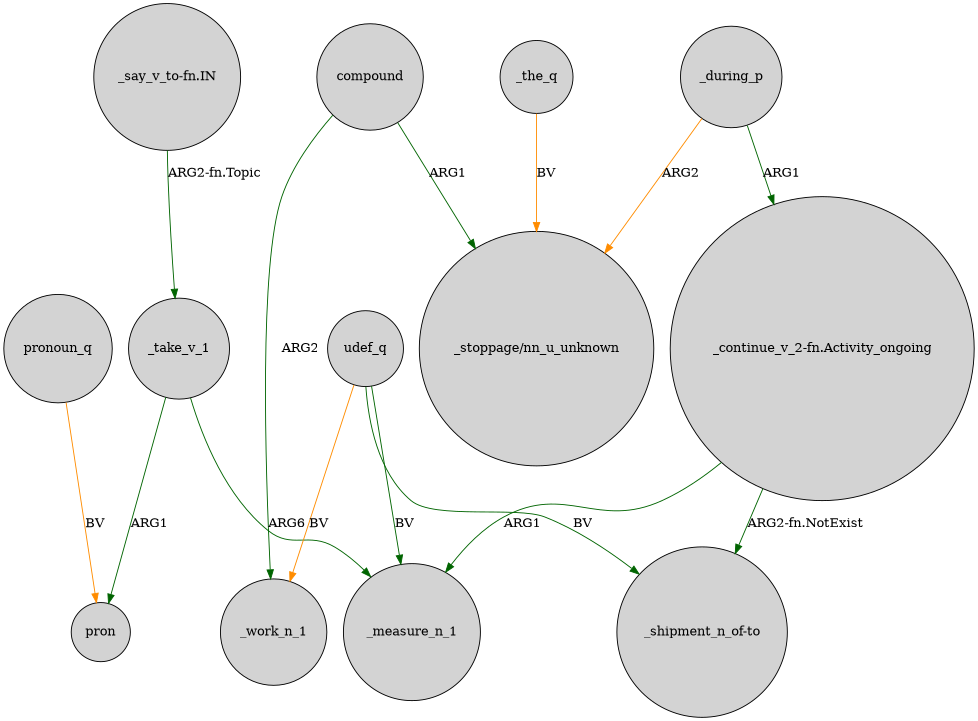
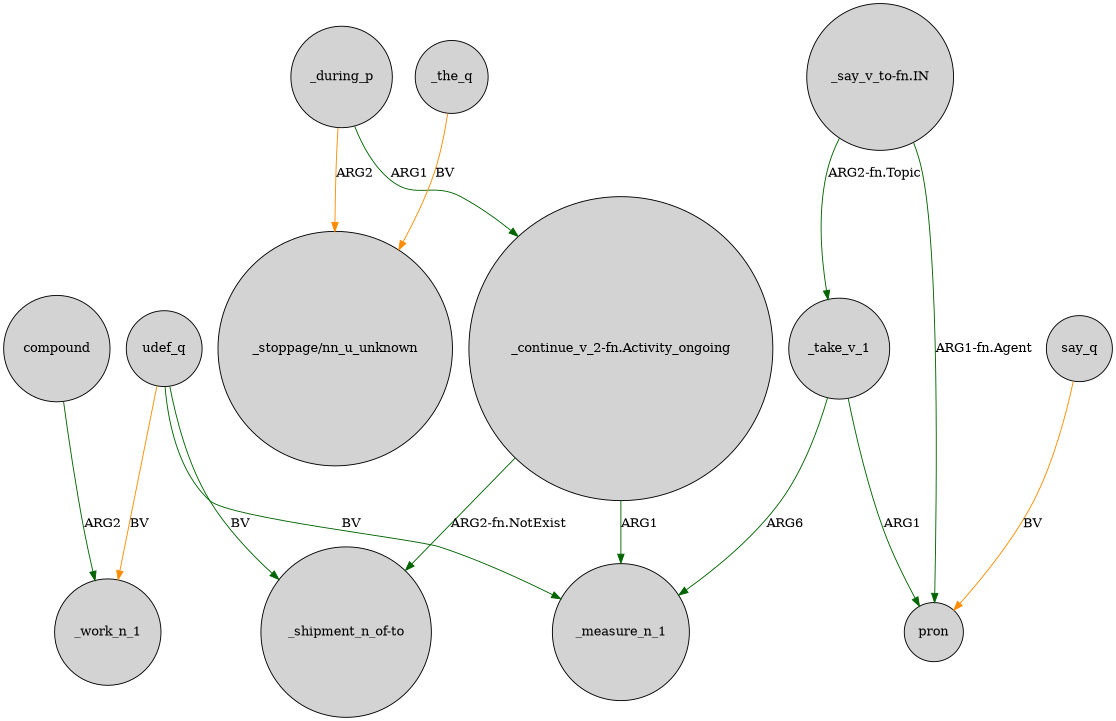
(434, 182) -> none
(58, 349) -> (1079, 349)
none -> (936, 367)
